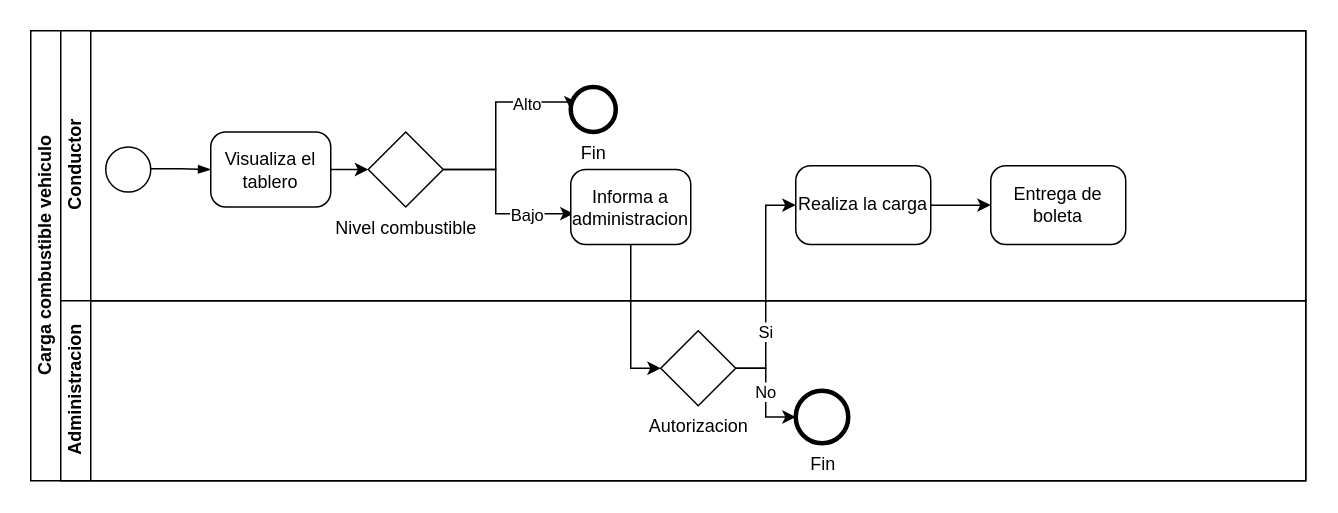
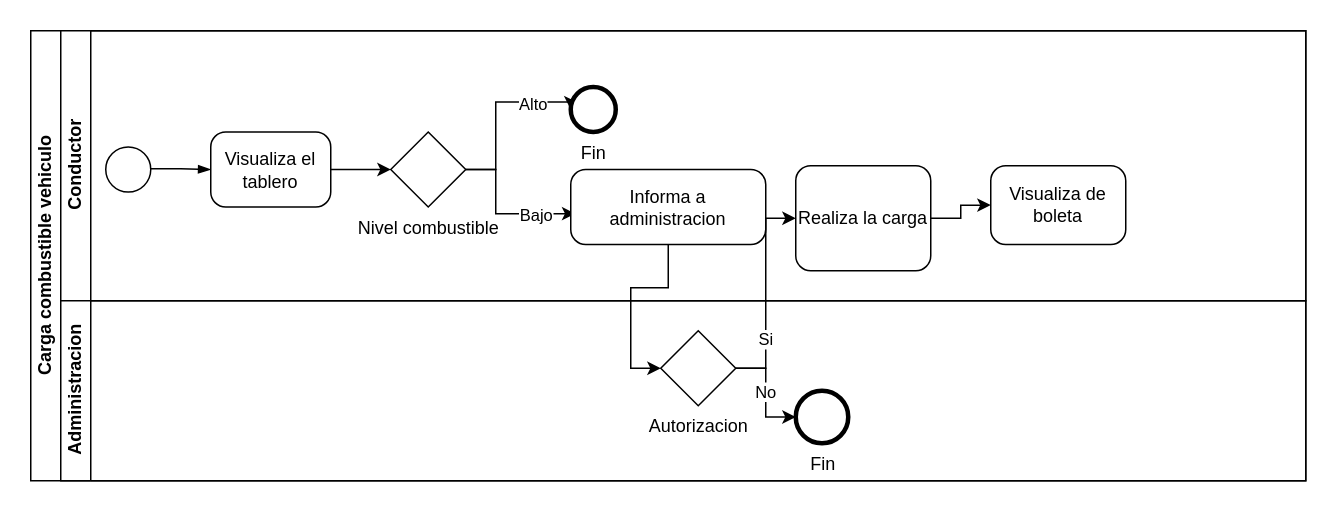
(406, 170) -> (428, 170)
(863, 205) -> (863, 218)
(1058, 205) -> (1058, 205)
(631, 207) -> (668, 207)
